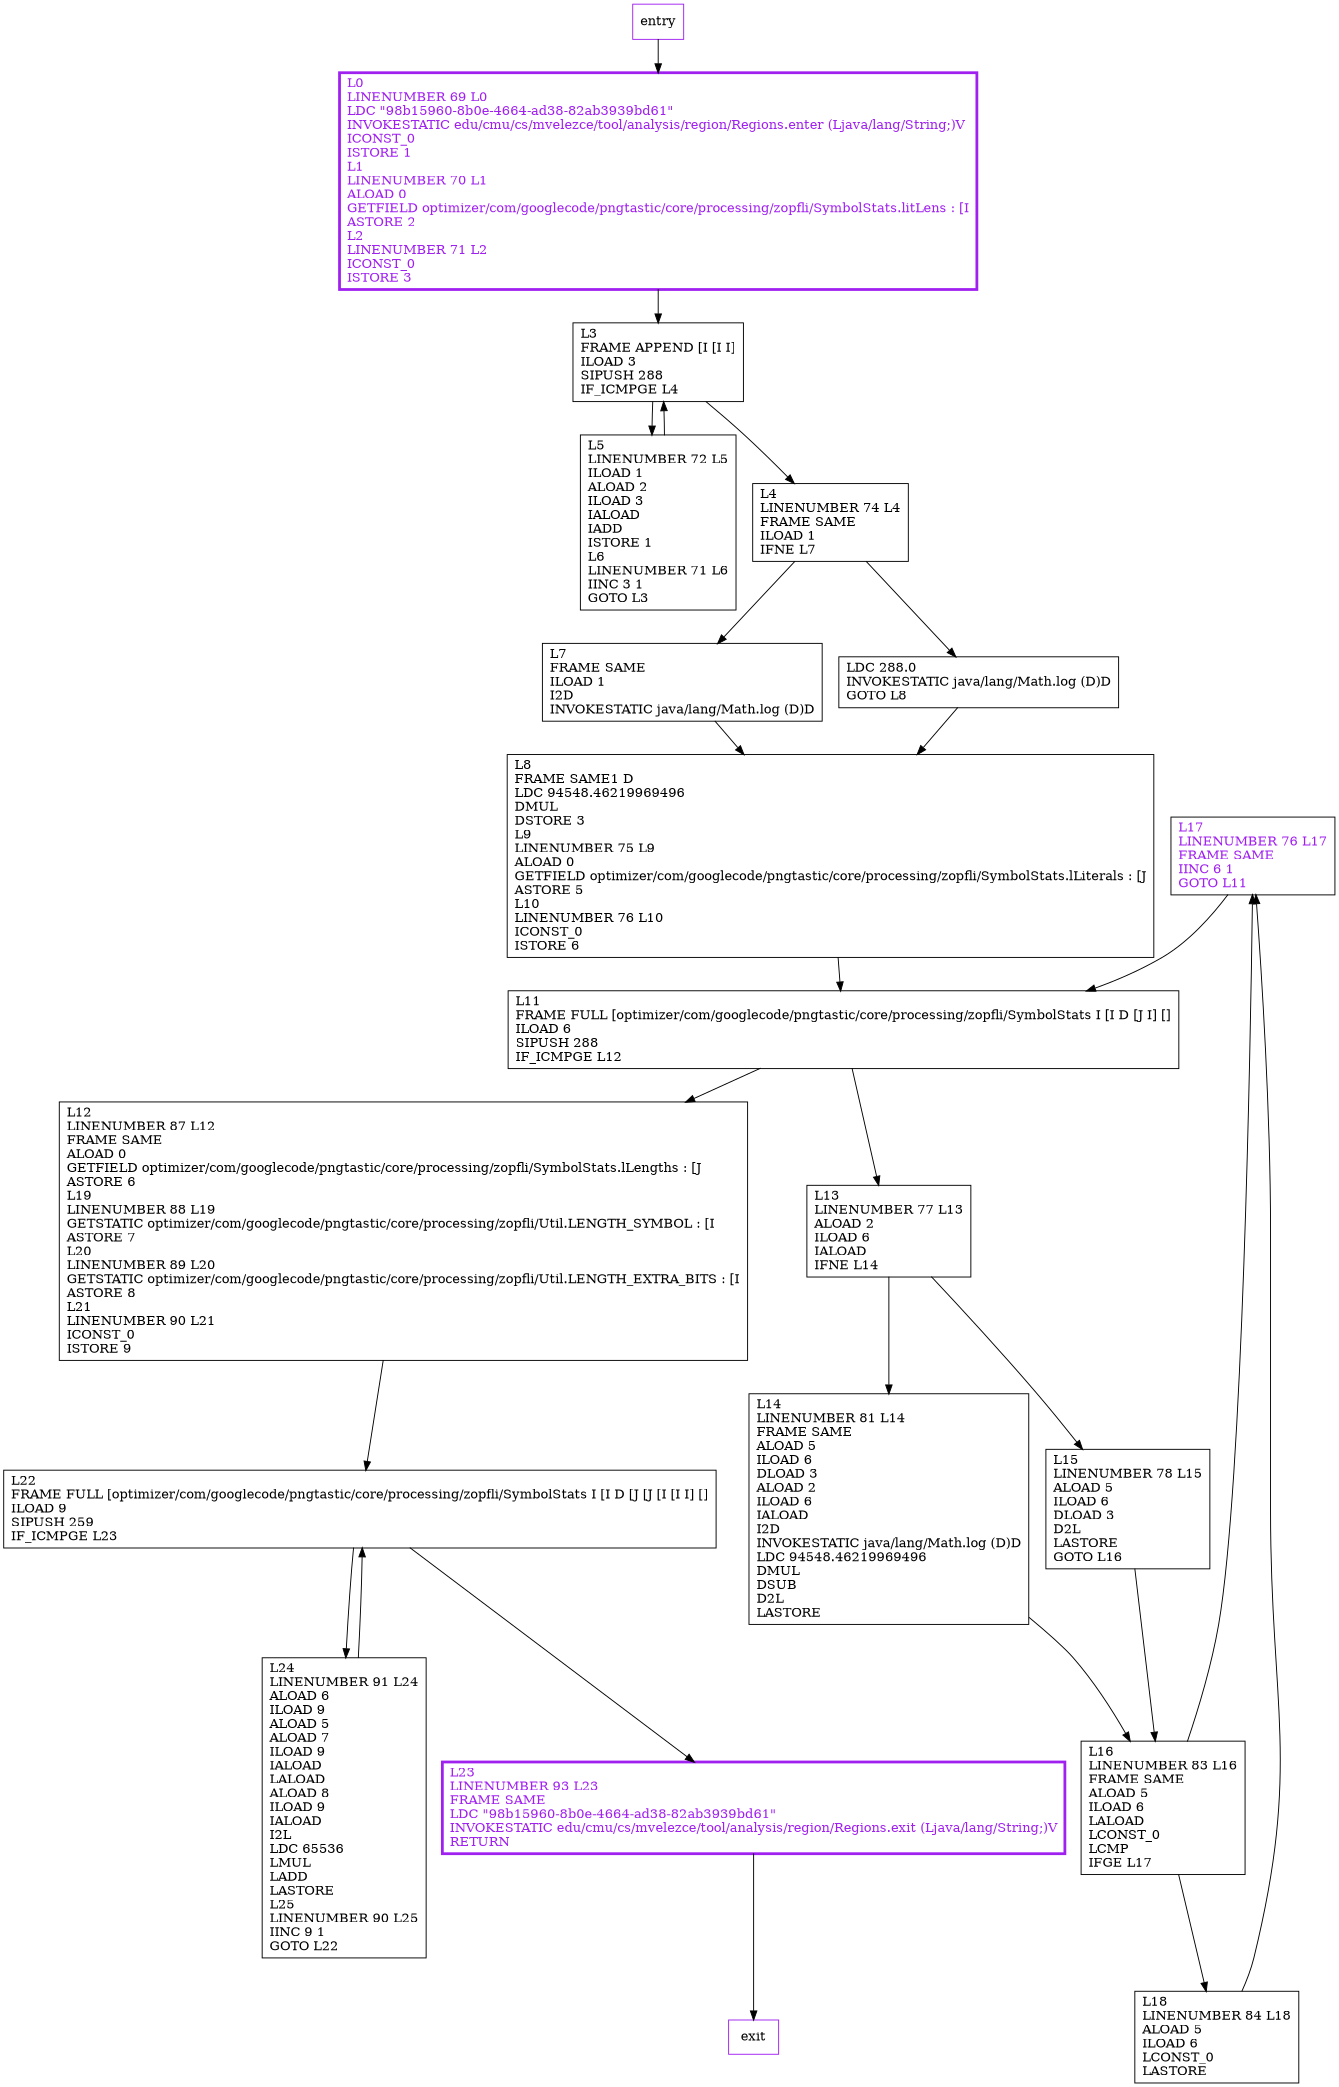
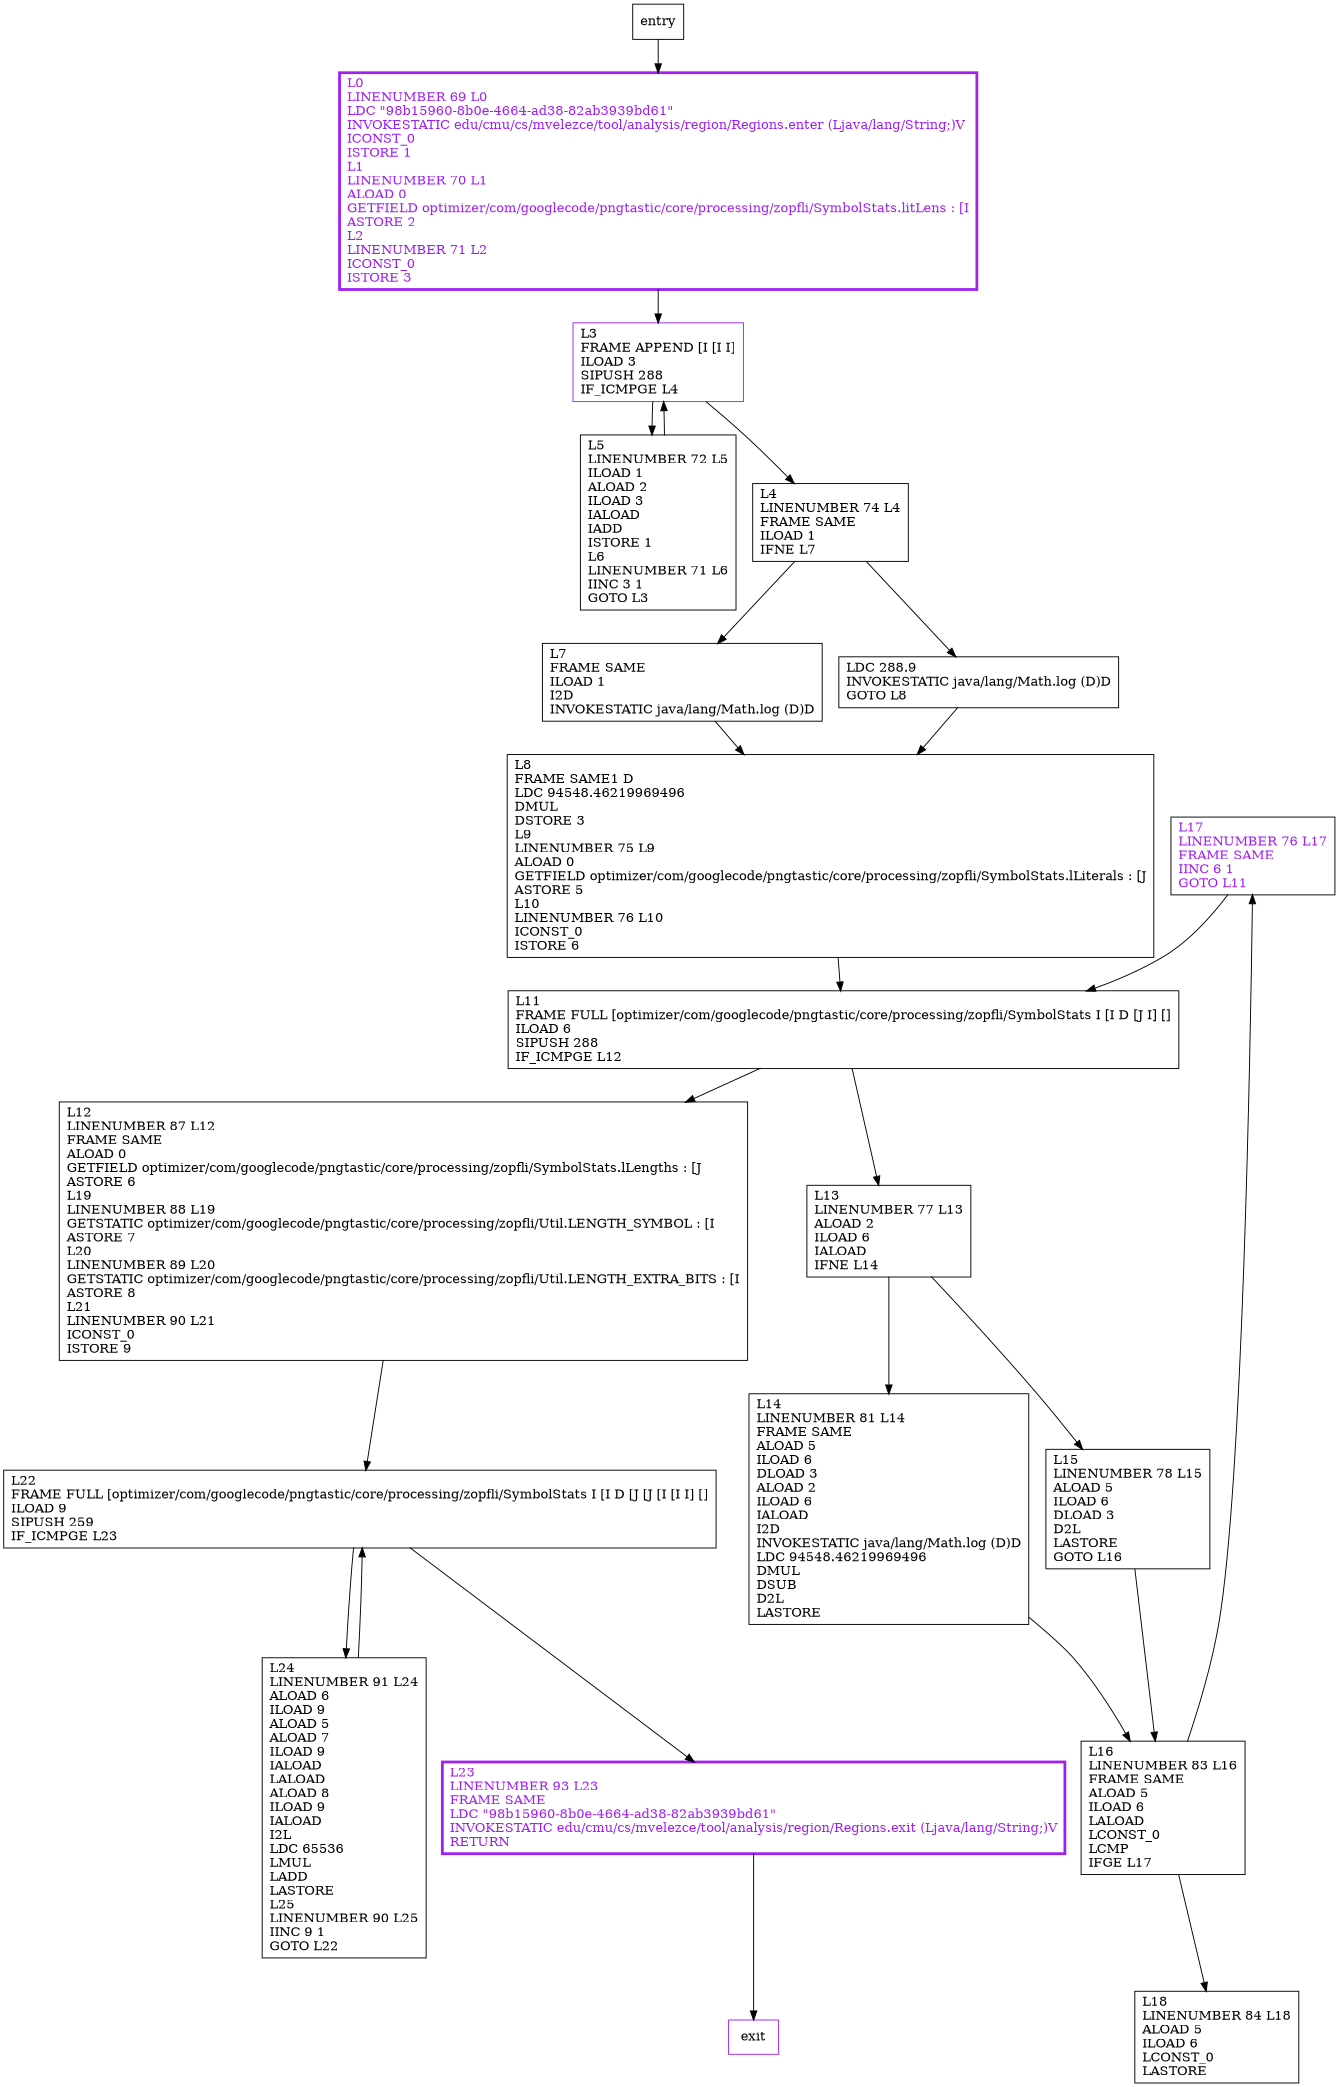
(658, 22) -> (658, 22)
(658, 362) -> (658, 362)
(979, 682) -> (979, 682)
(1271, 1450) -> none
